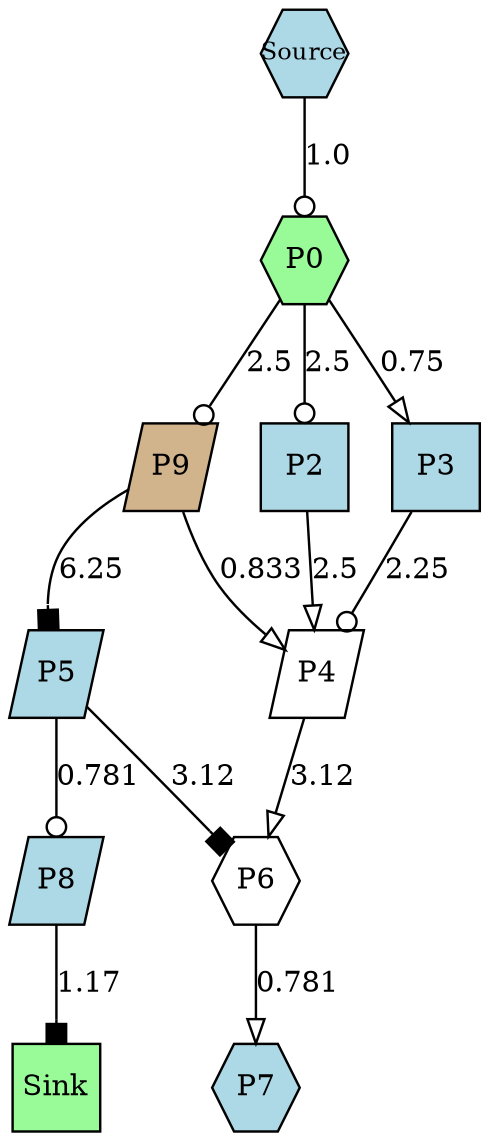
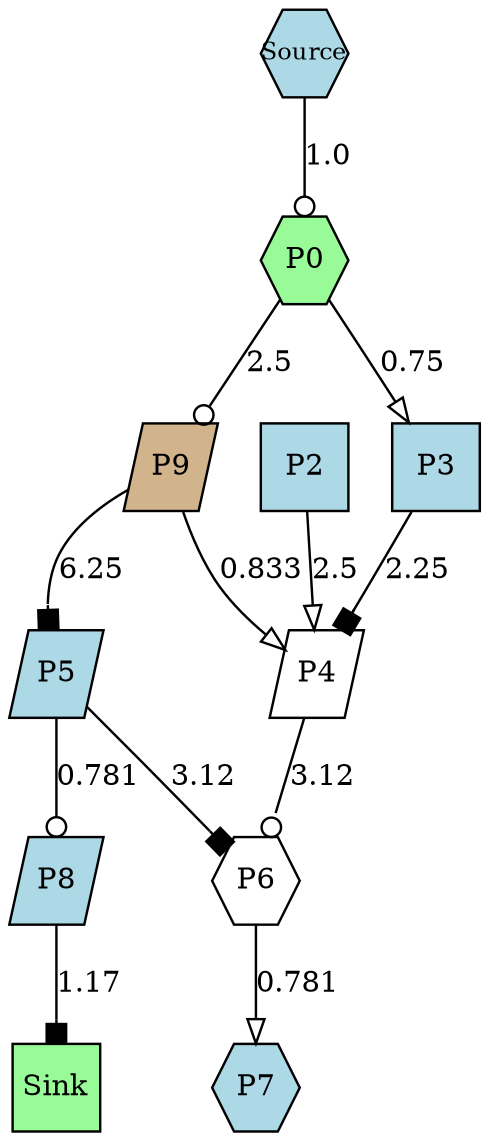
(305, 354) -> none
(382, 563) -> (382, 563)
(290, 766) -> (290, 766)
